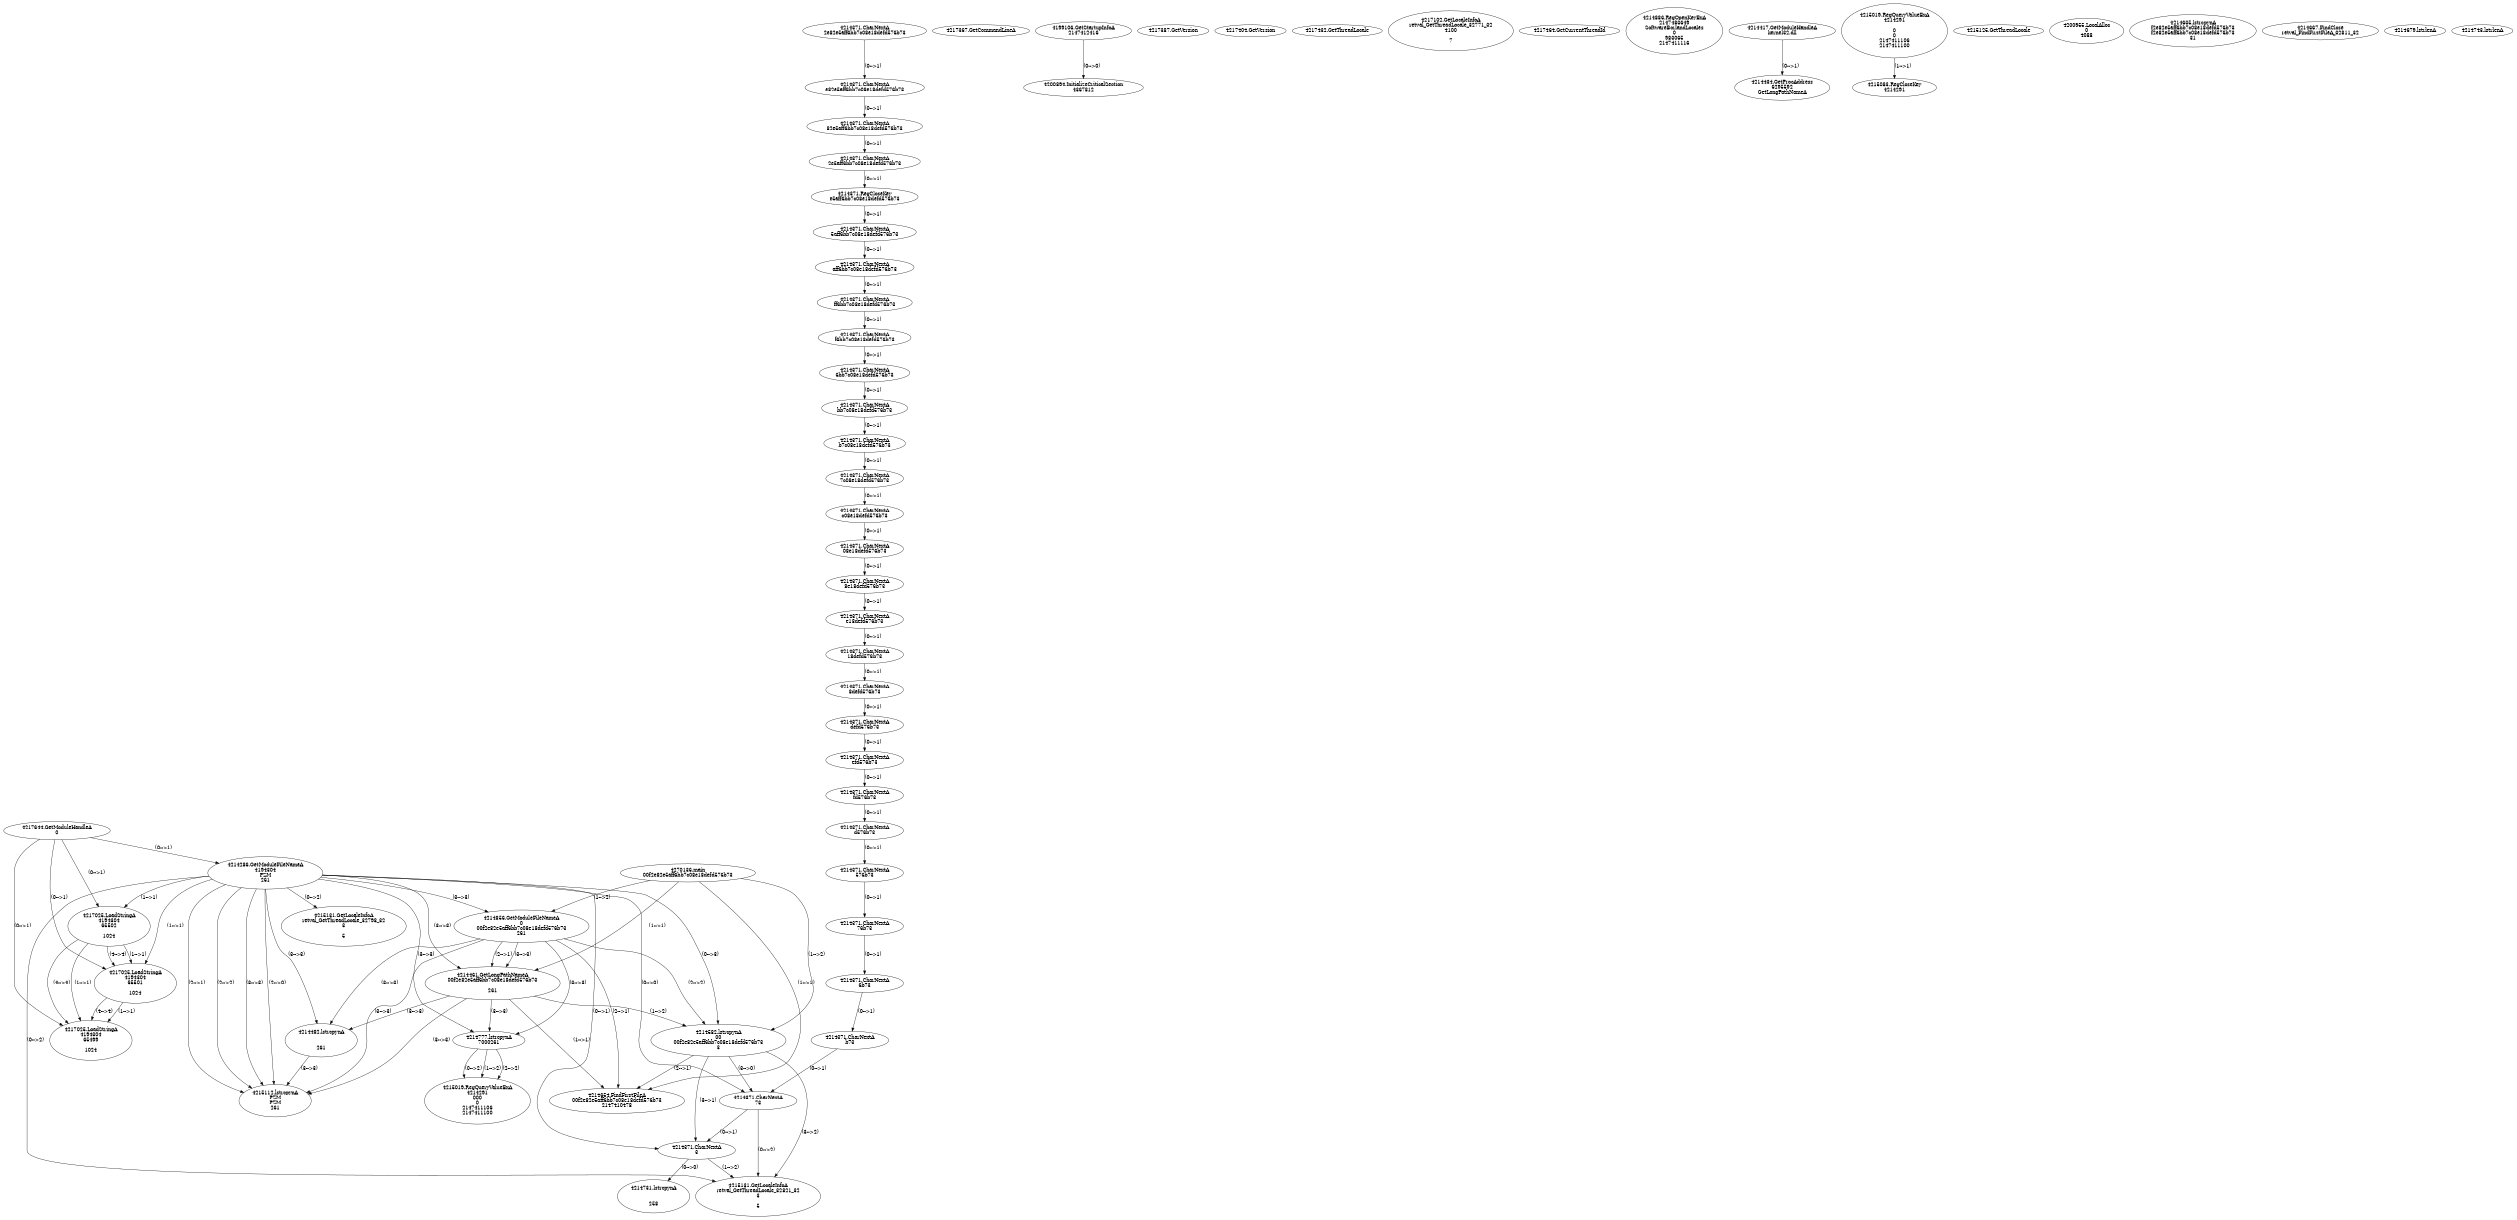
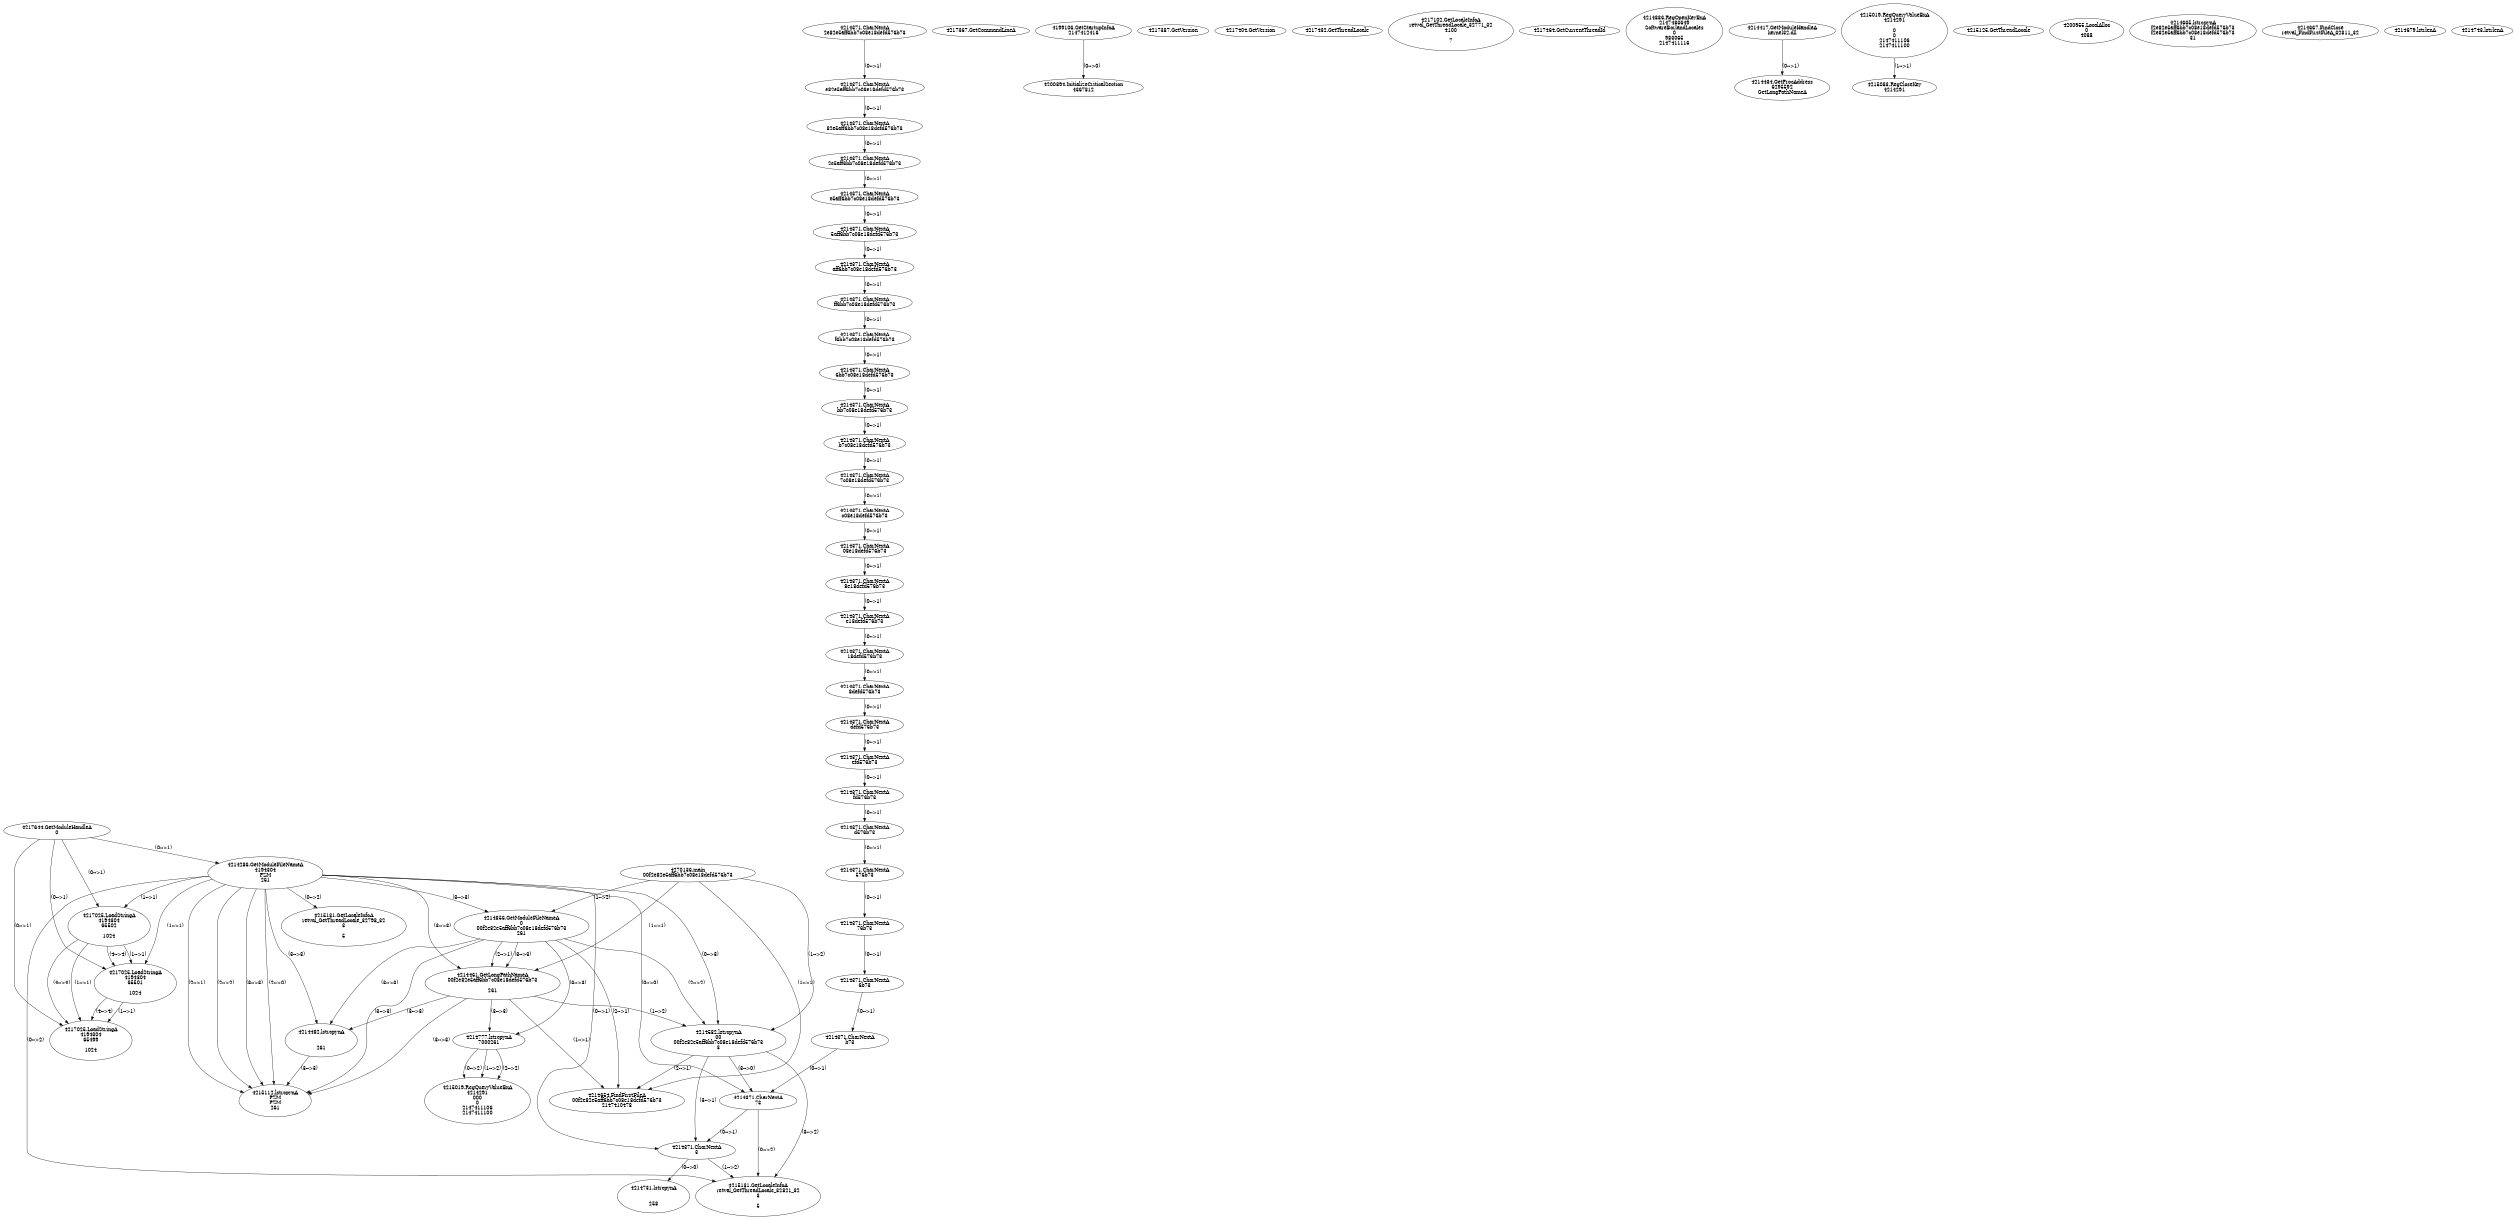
(865, 197) -> (865, 197)
(420, 934) -> none
